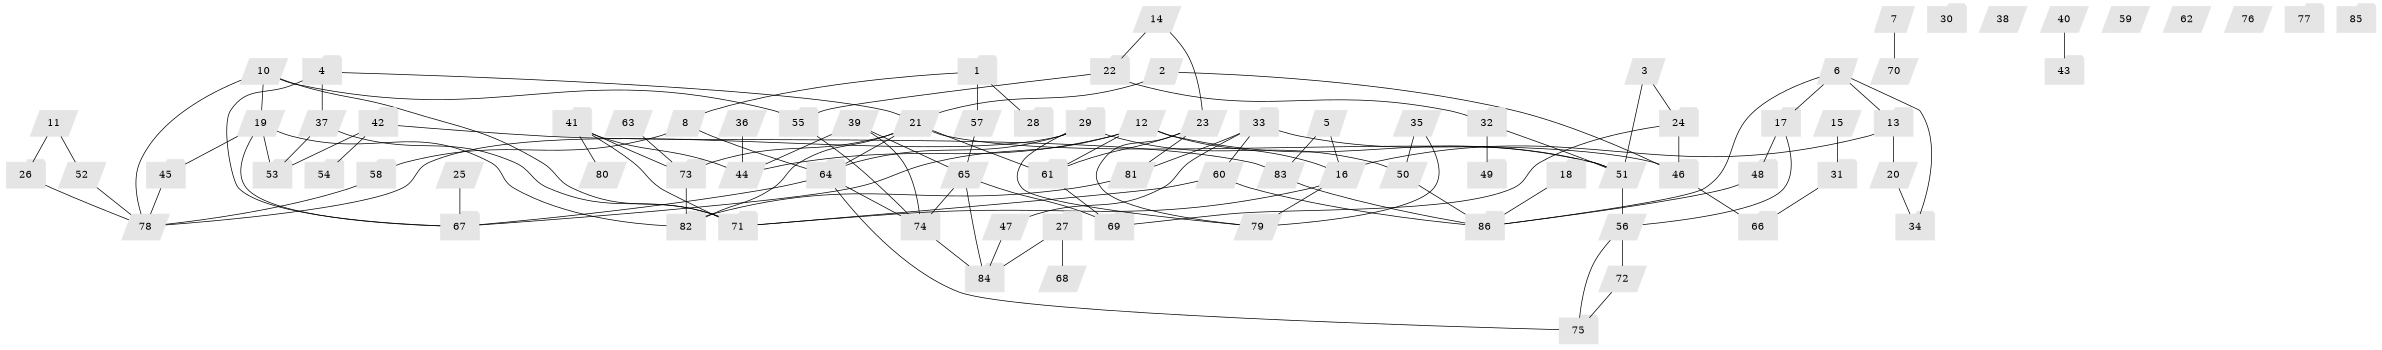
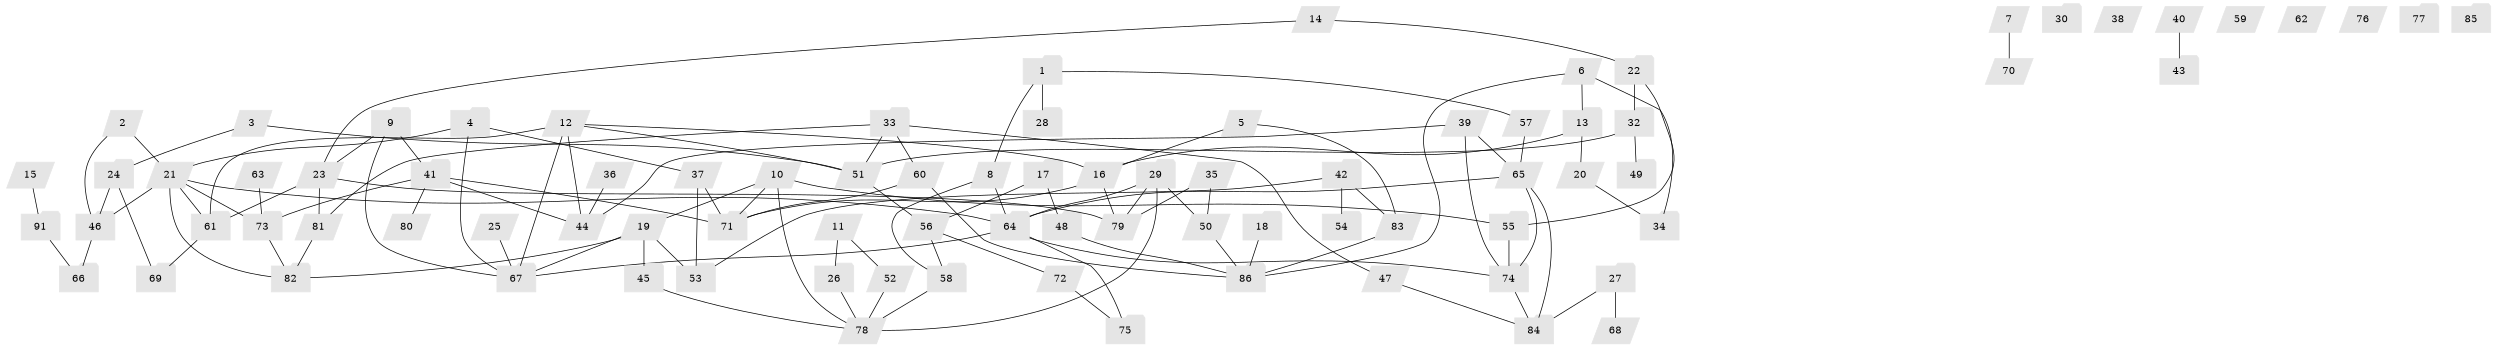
(1809, 97) -> none
none -> (391, 123)
(1837, 175) -> (41, 227)
(1038, 199) -> (1263, 192)
(1588, 276) -> (937, 253)
